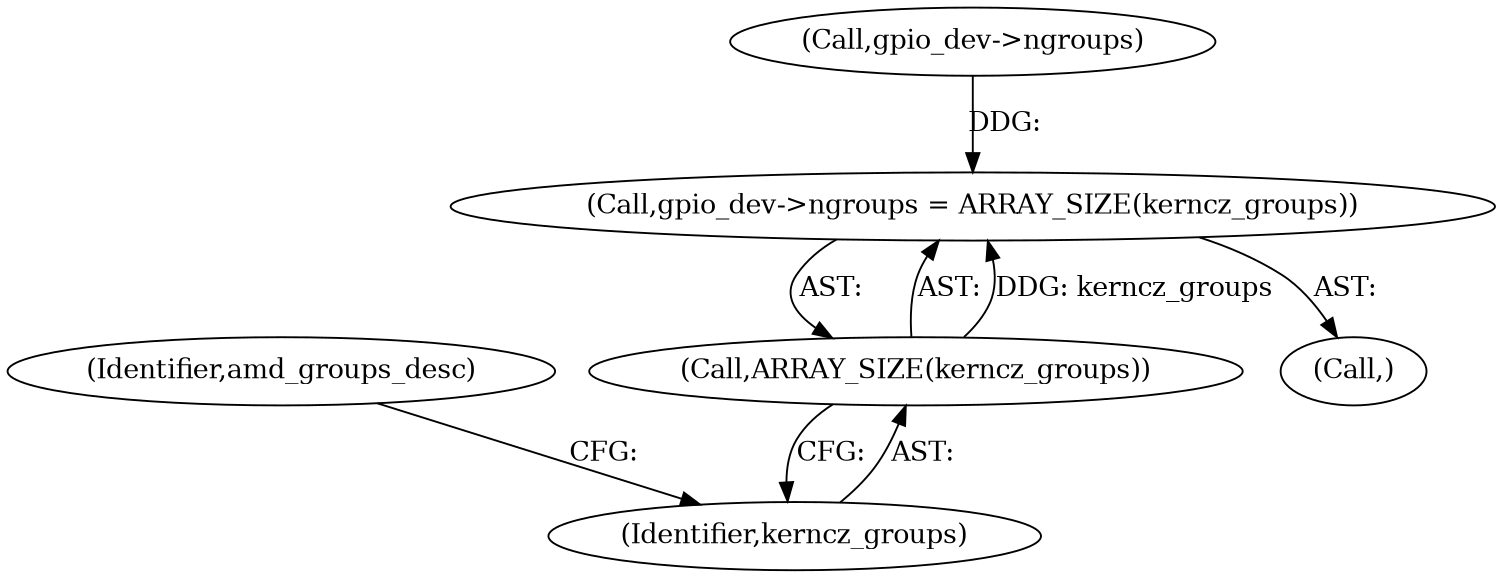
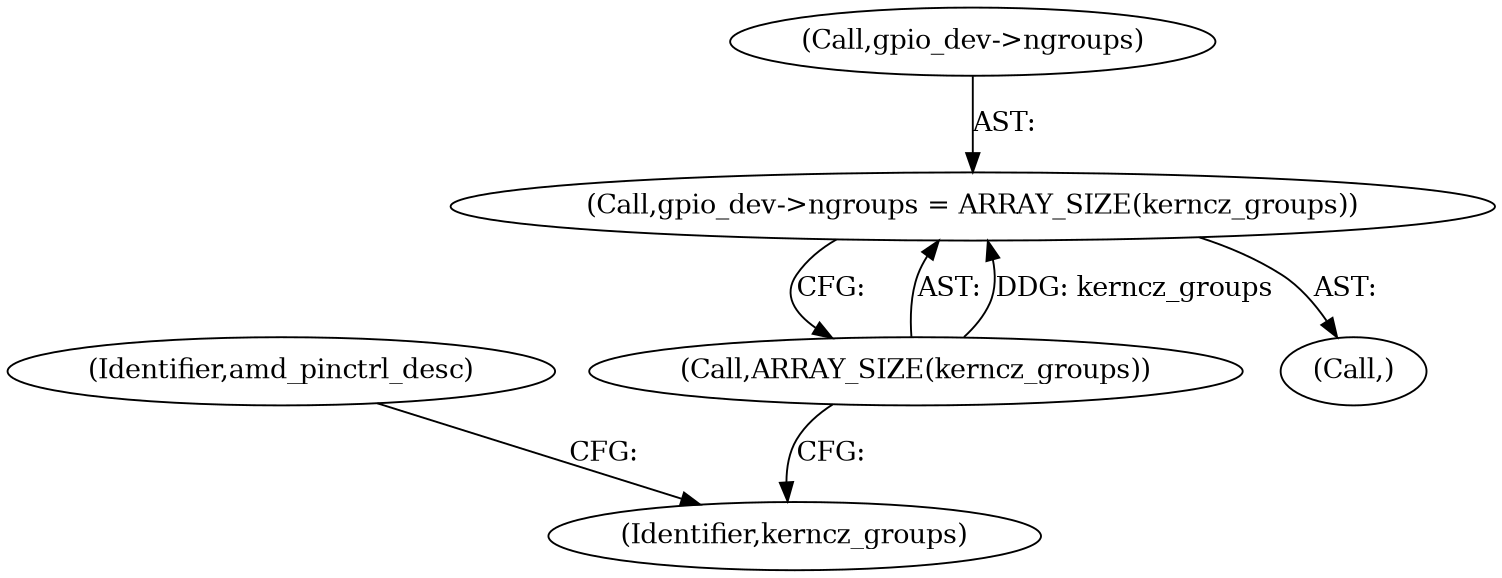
(1009, 124) -> (1009, 124)
(835, 289) -> (835, 289)
(281, 371) -> (281, 371)
(875, 467) -> none
